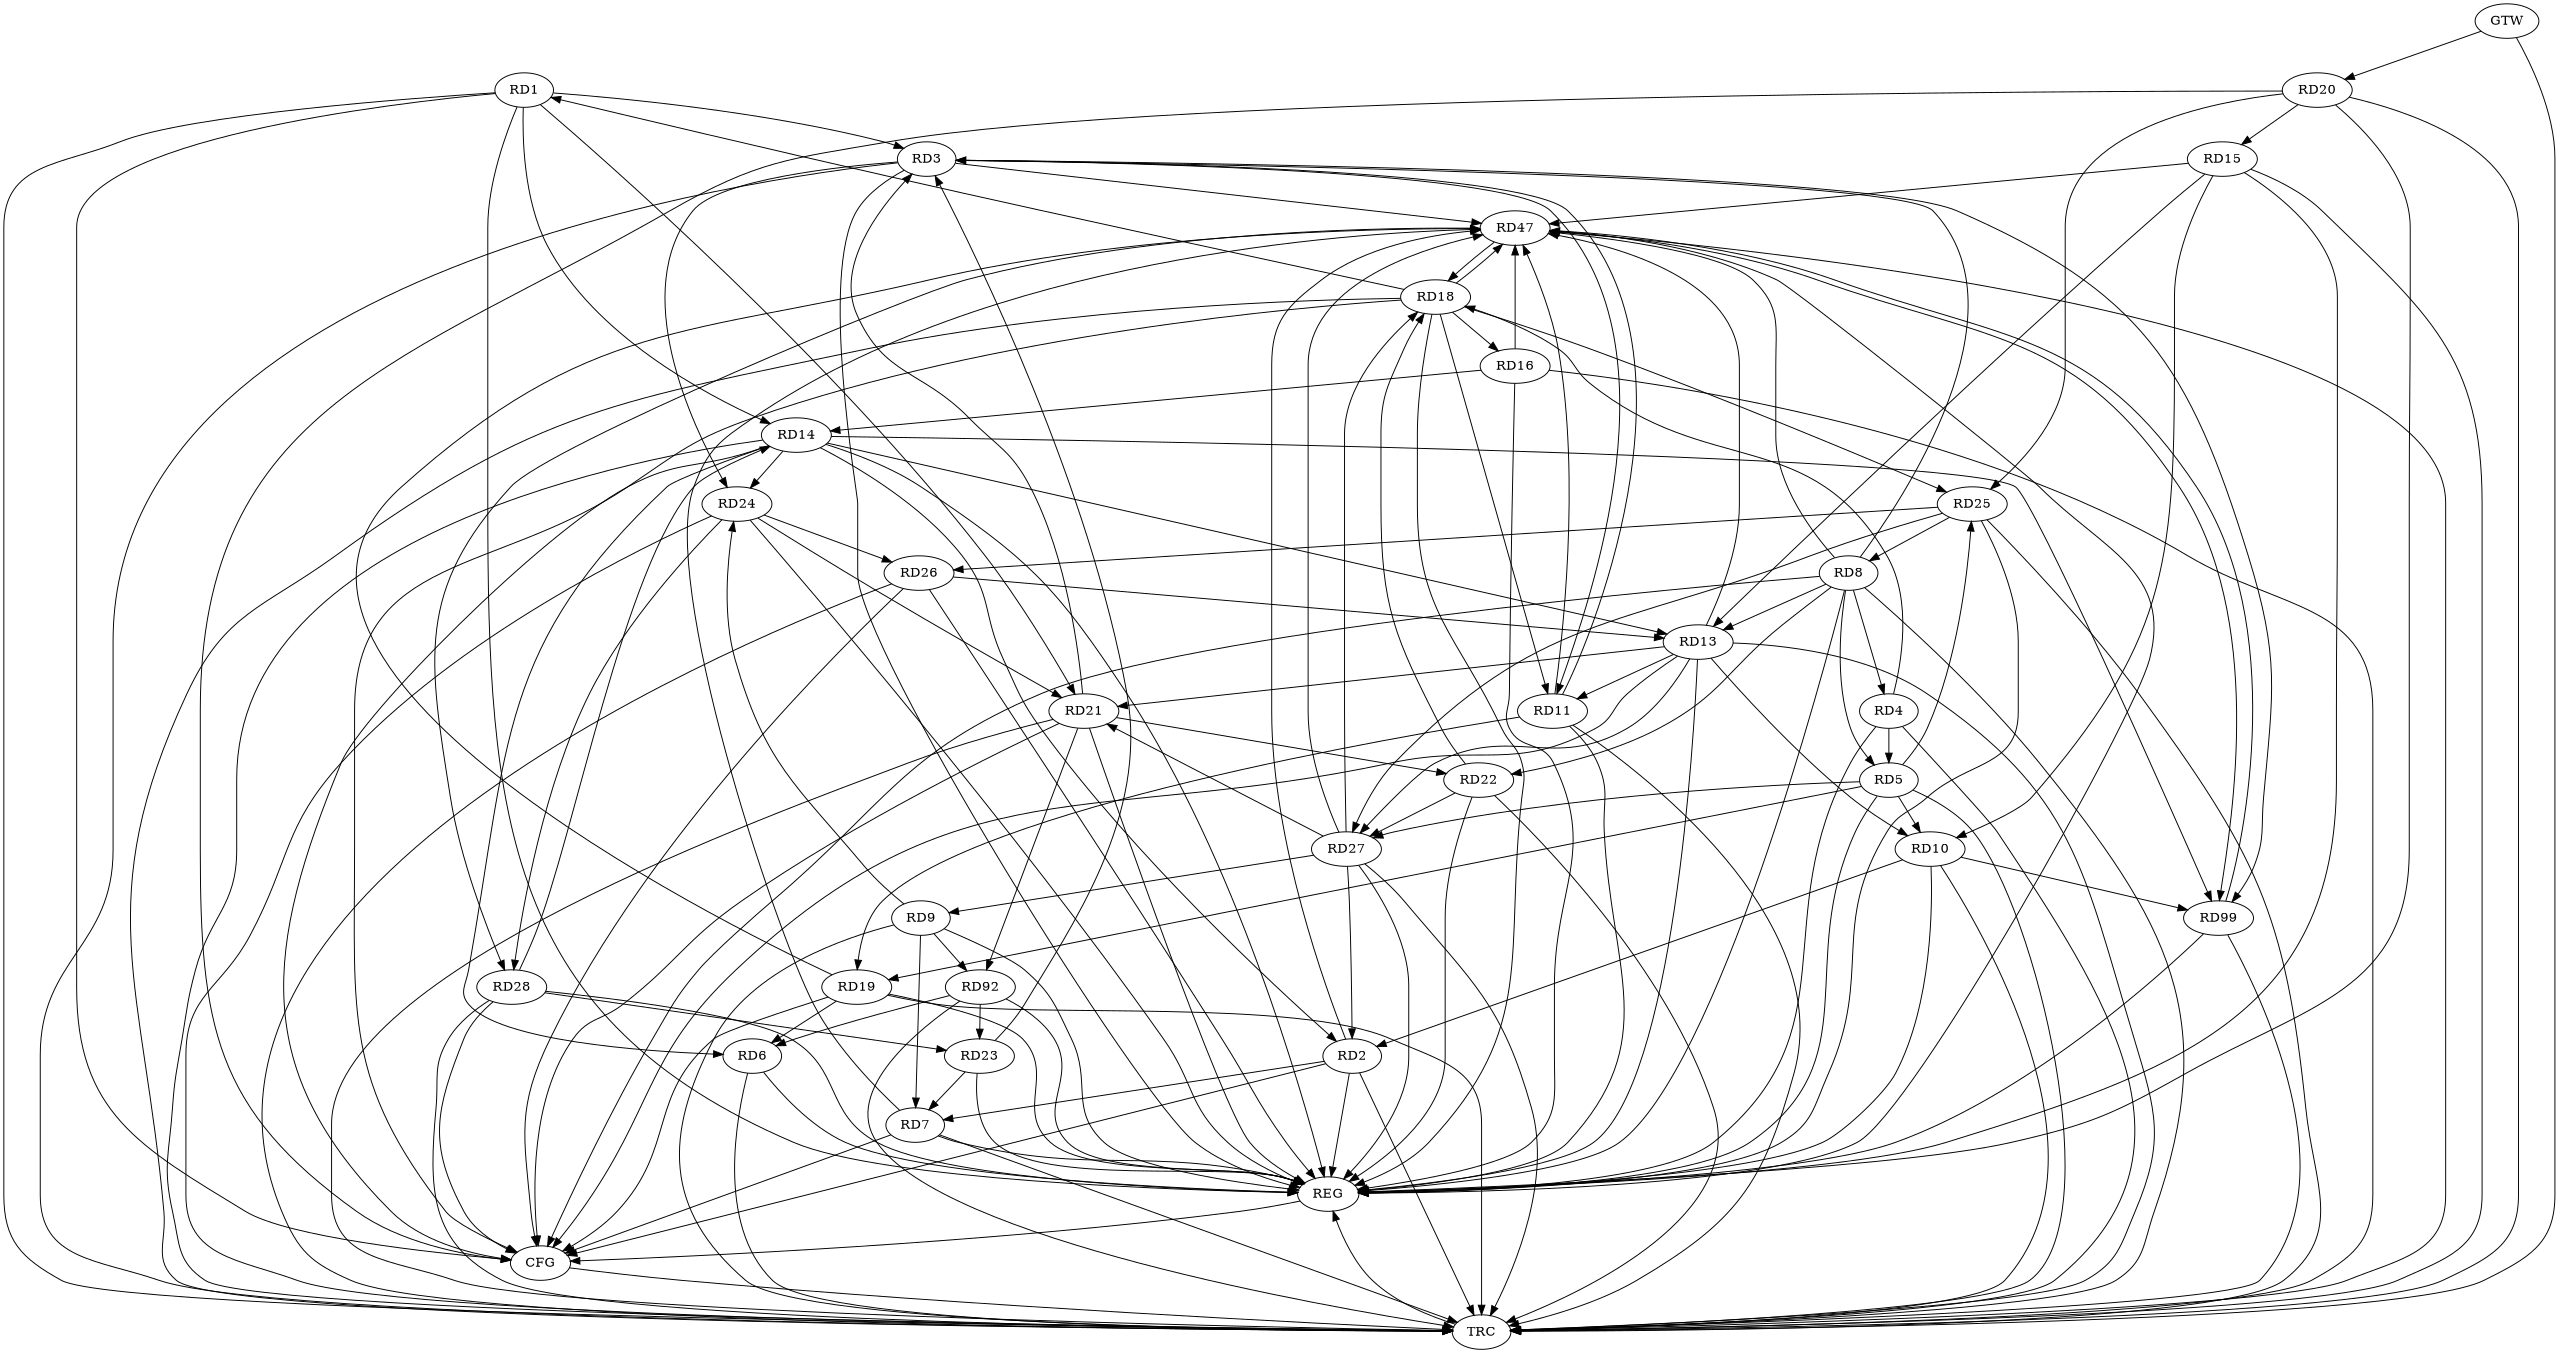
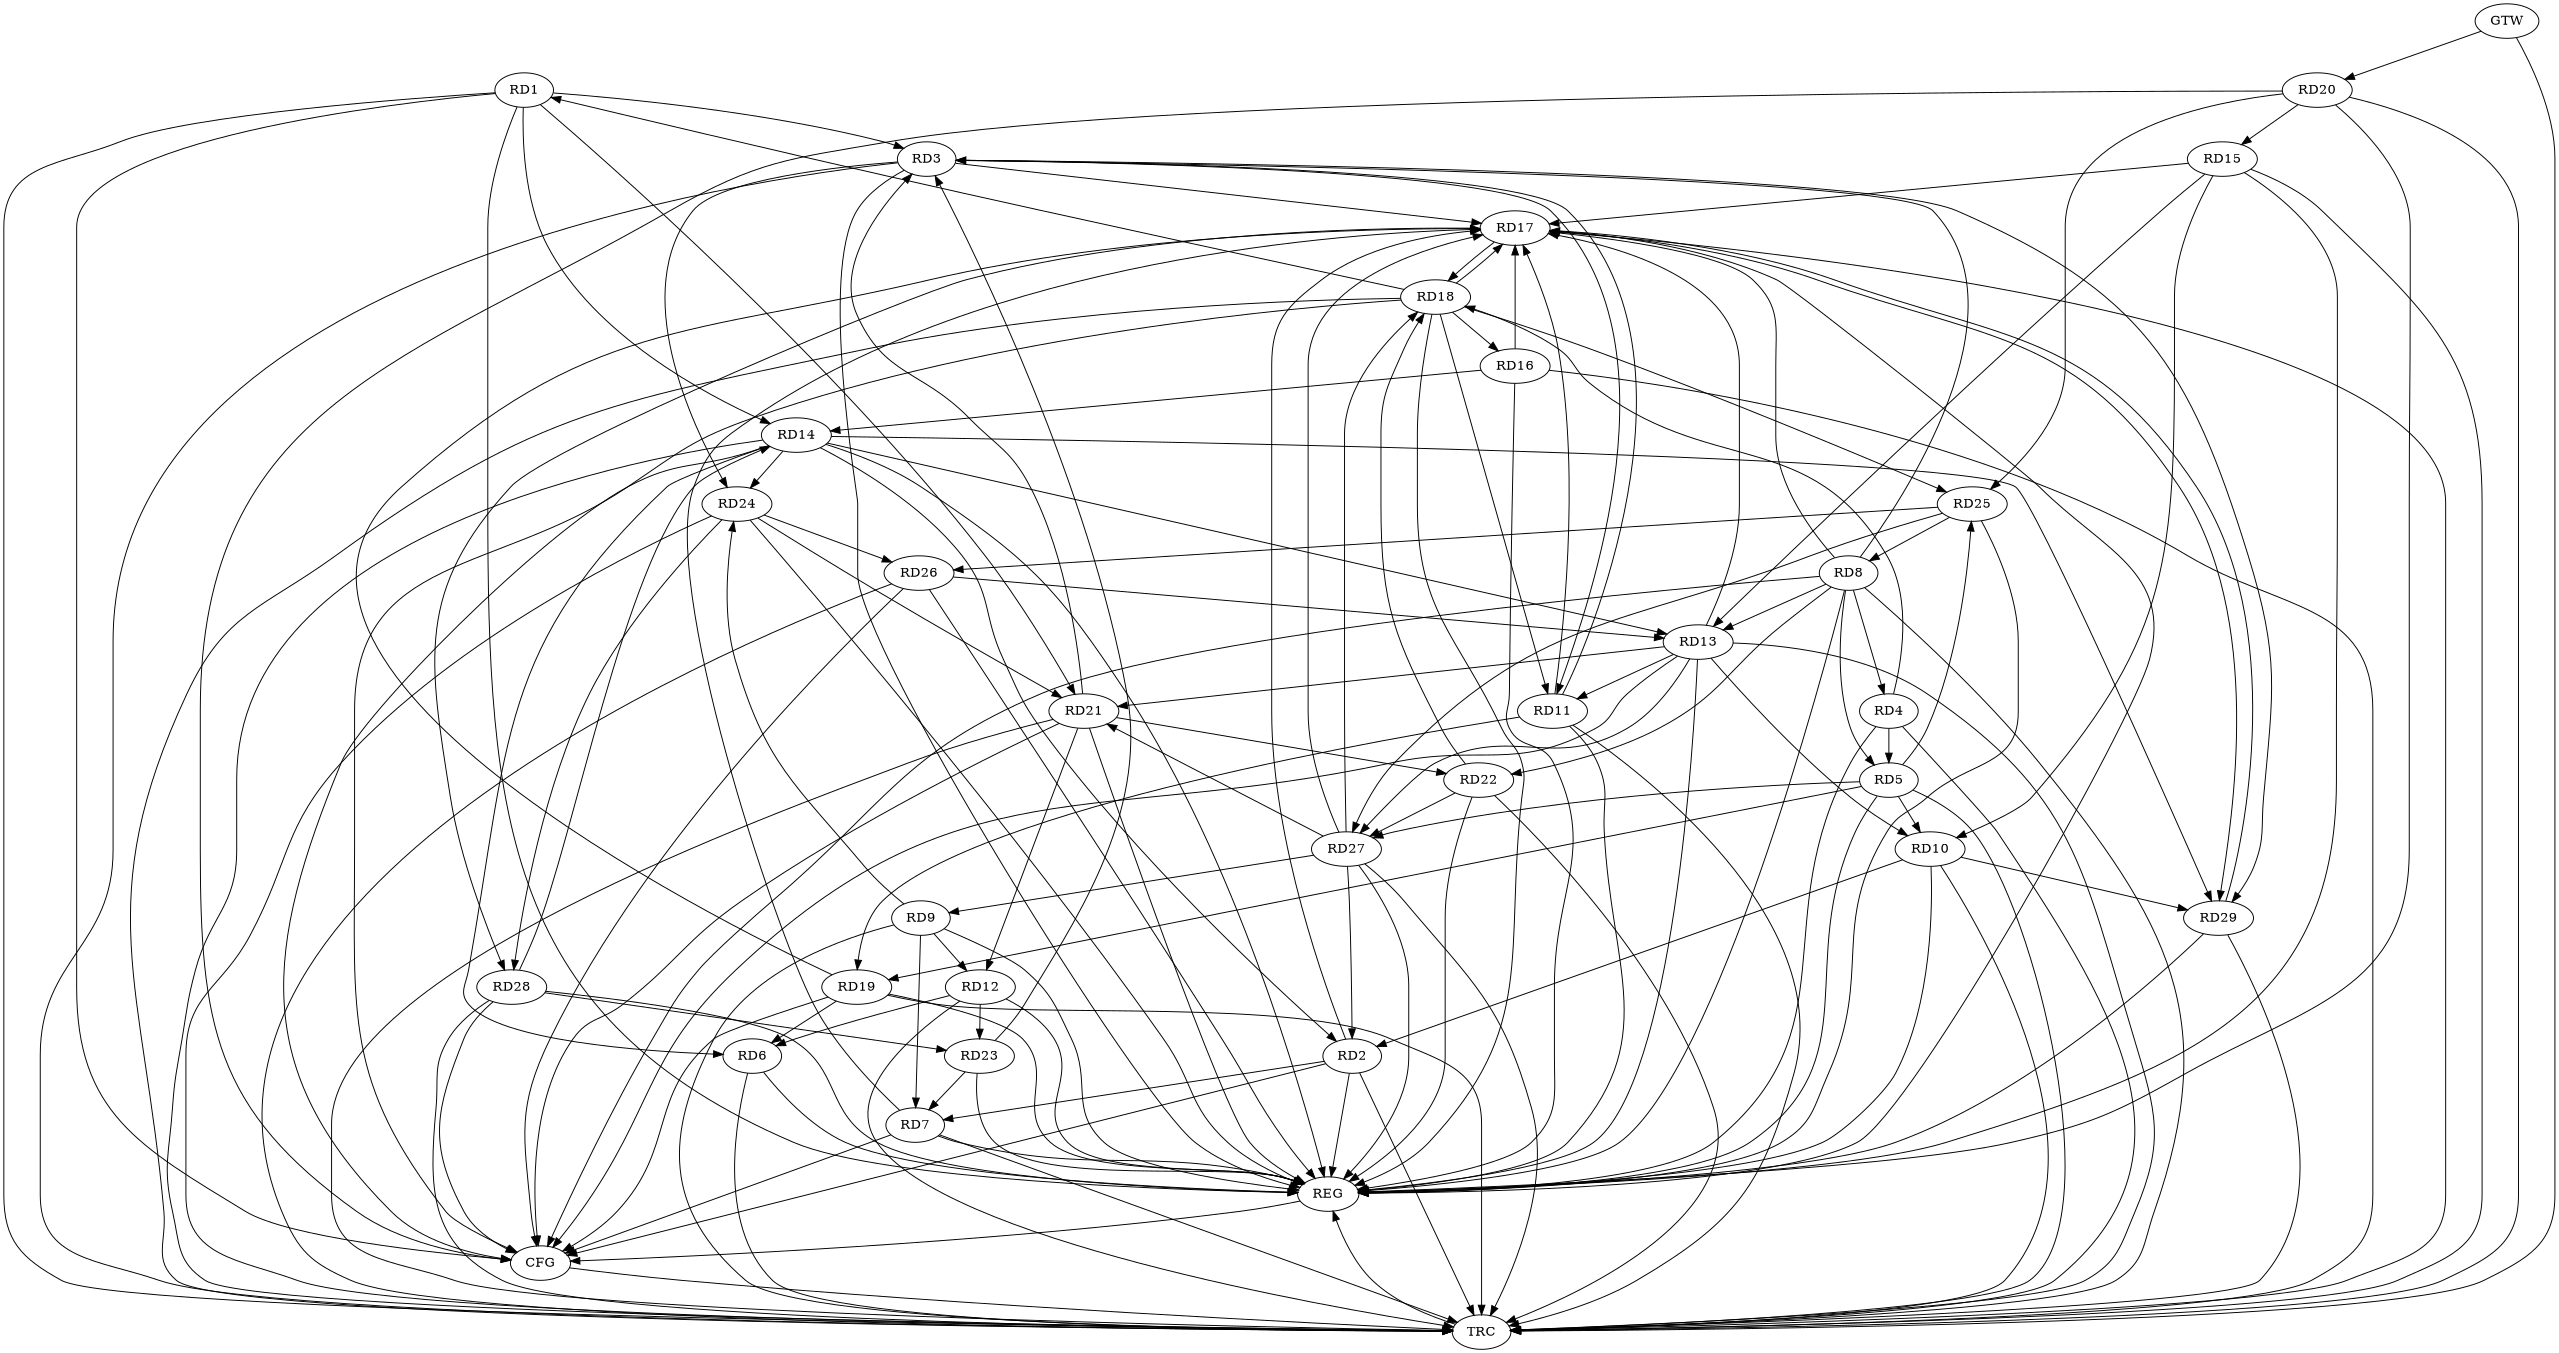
(1515, 228) -> (1515, 228)
(2219, 918) -> (2219, 918)
(980, 987) -> (980, 987)
(2315, 1240) -> none
